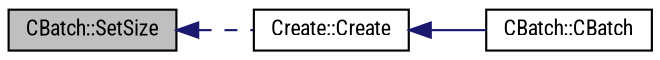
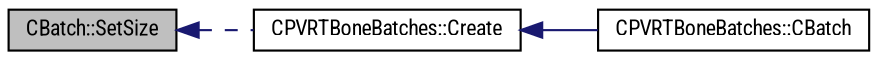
(331, 30) -> (387, 30)
(569, 30) -> (734, 30)
